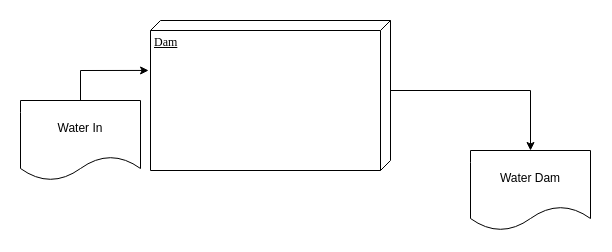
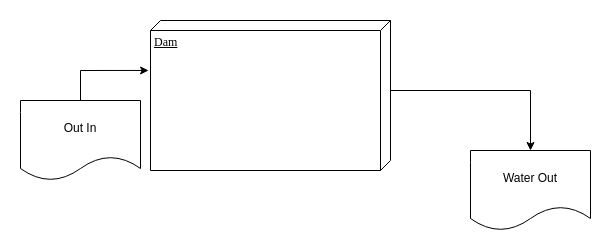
(81, 129) -> (81, 129)
(531, 179) -> (531, 179)
